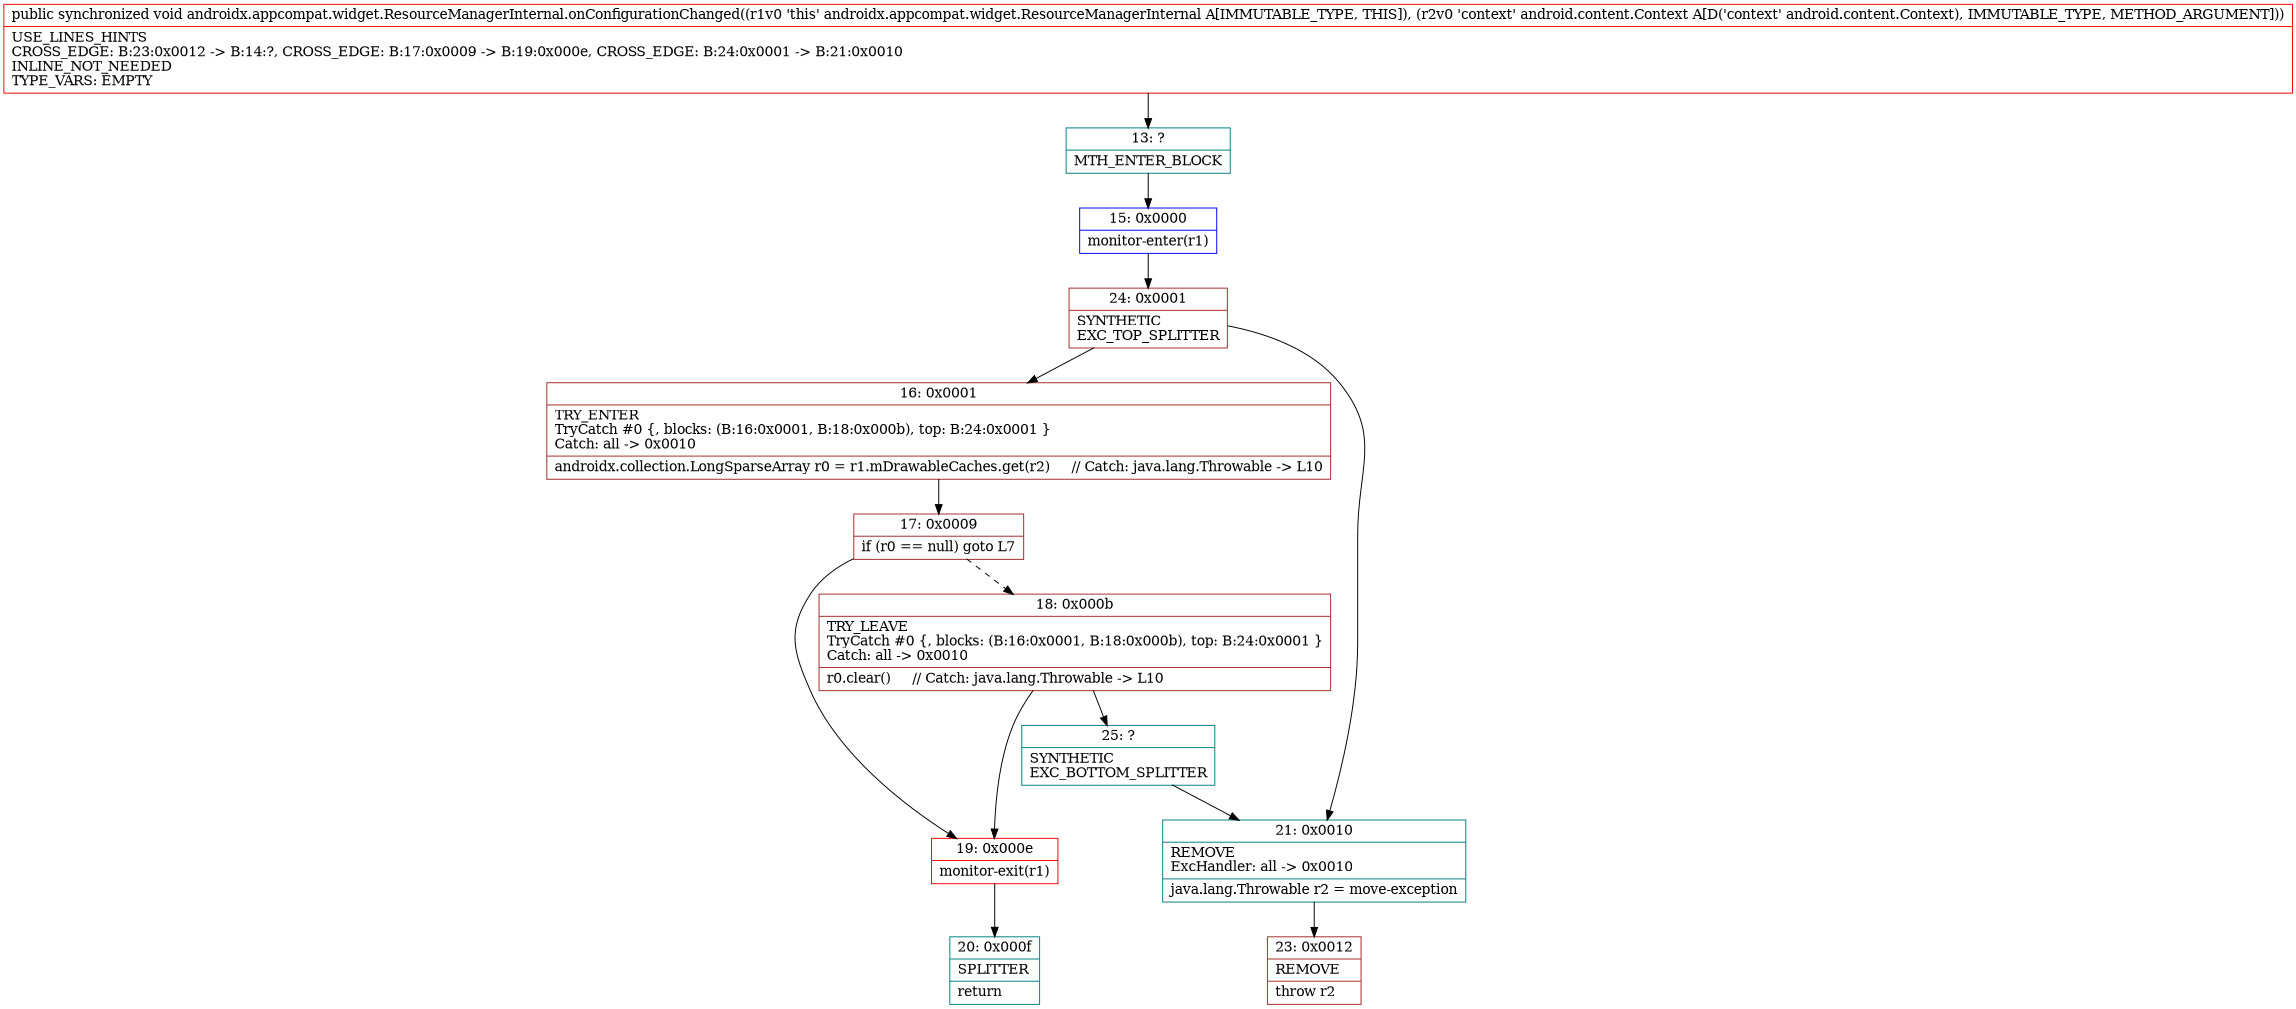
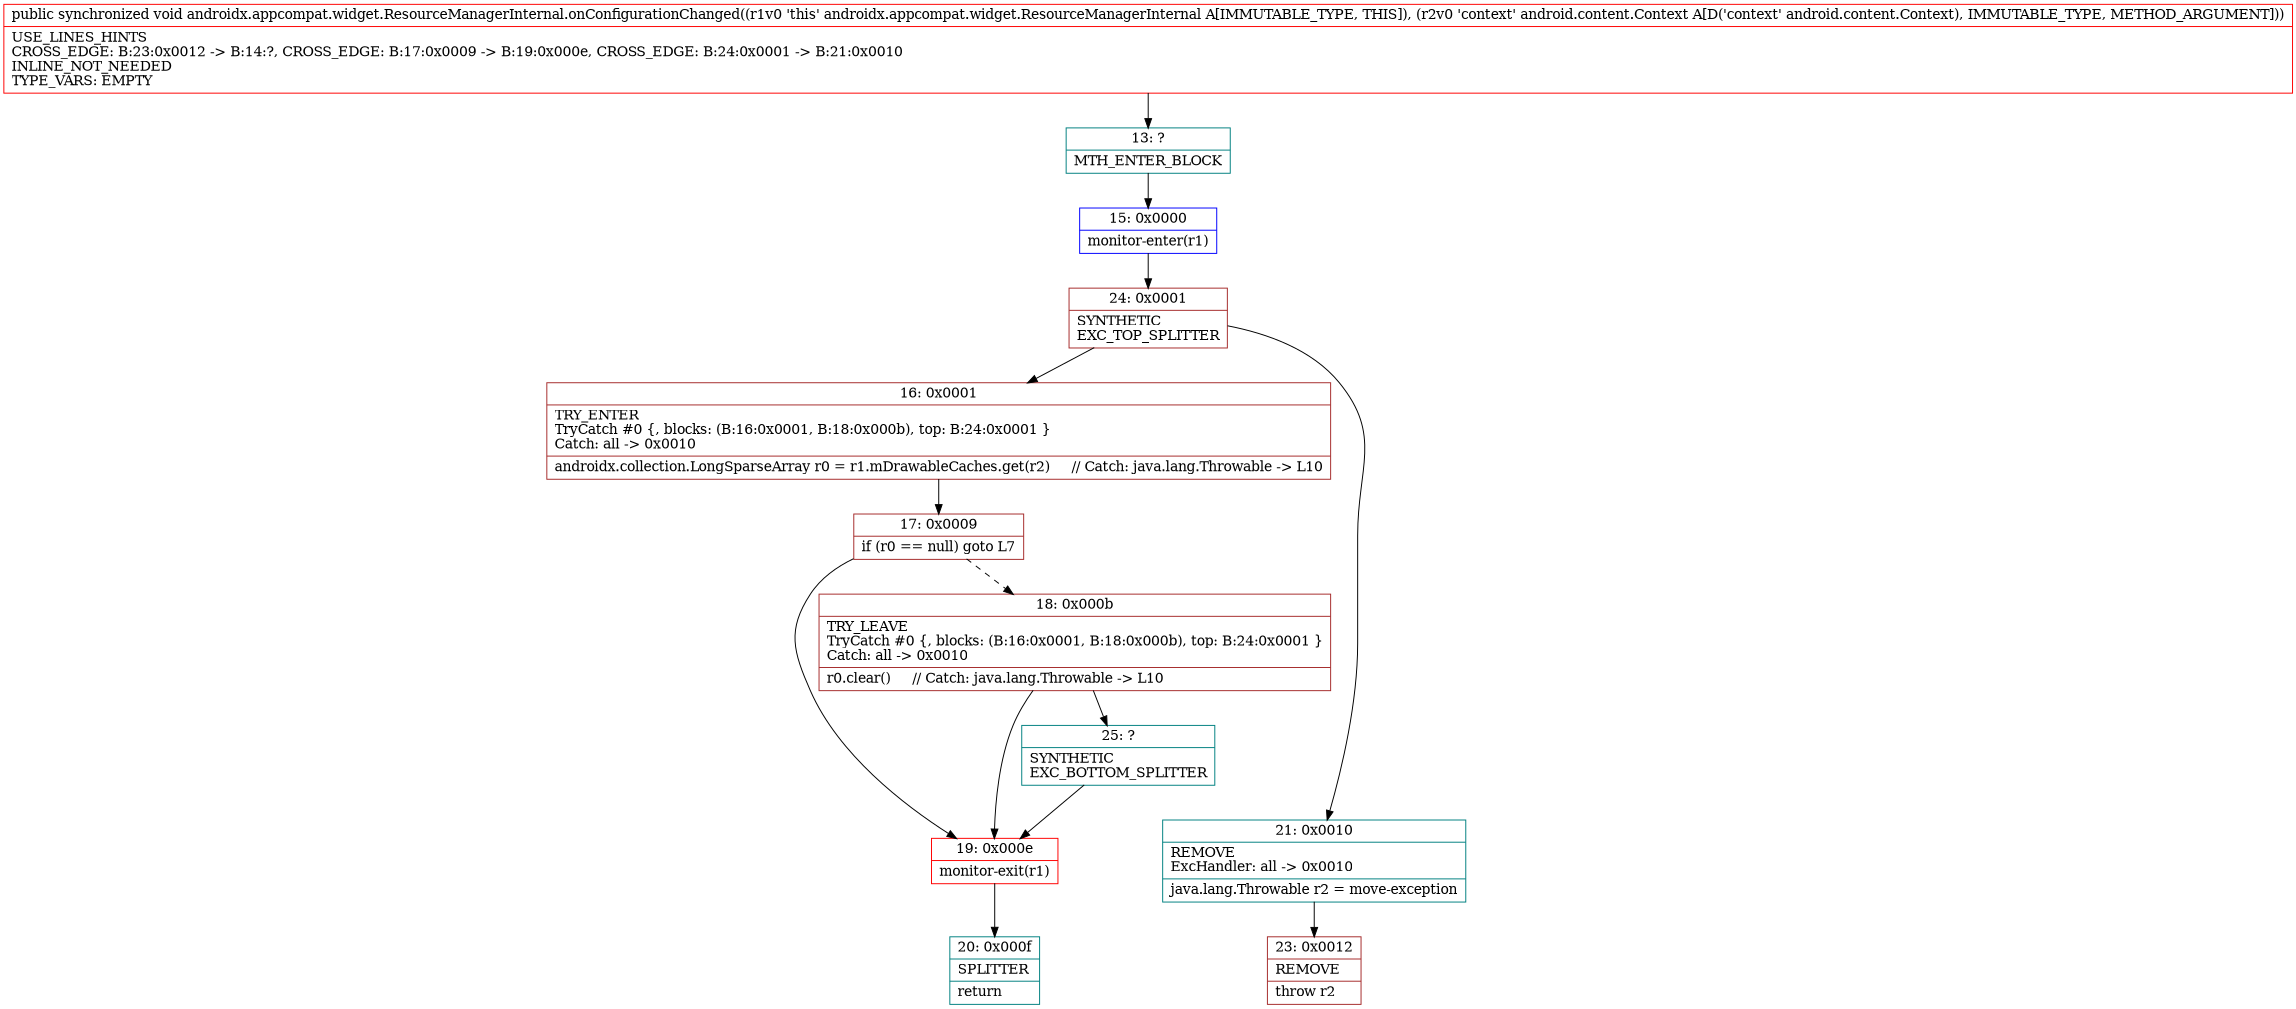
(1201, 800) -> (1056, 809)
